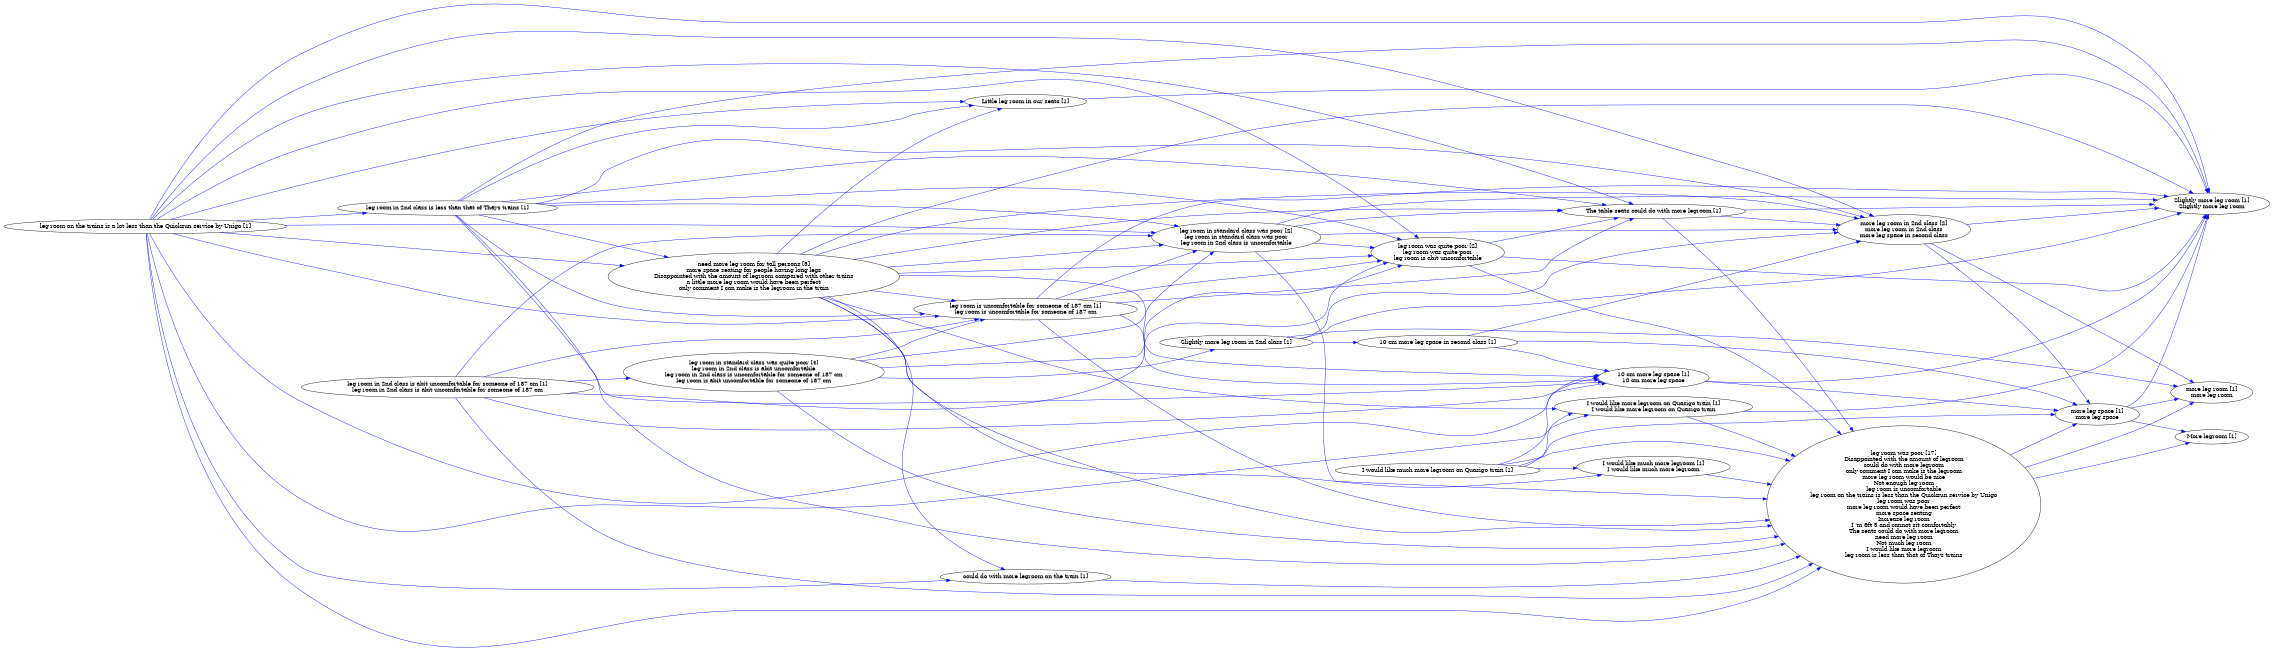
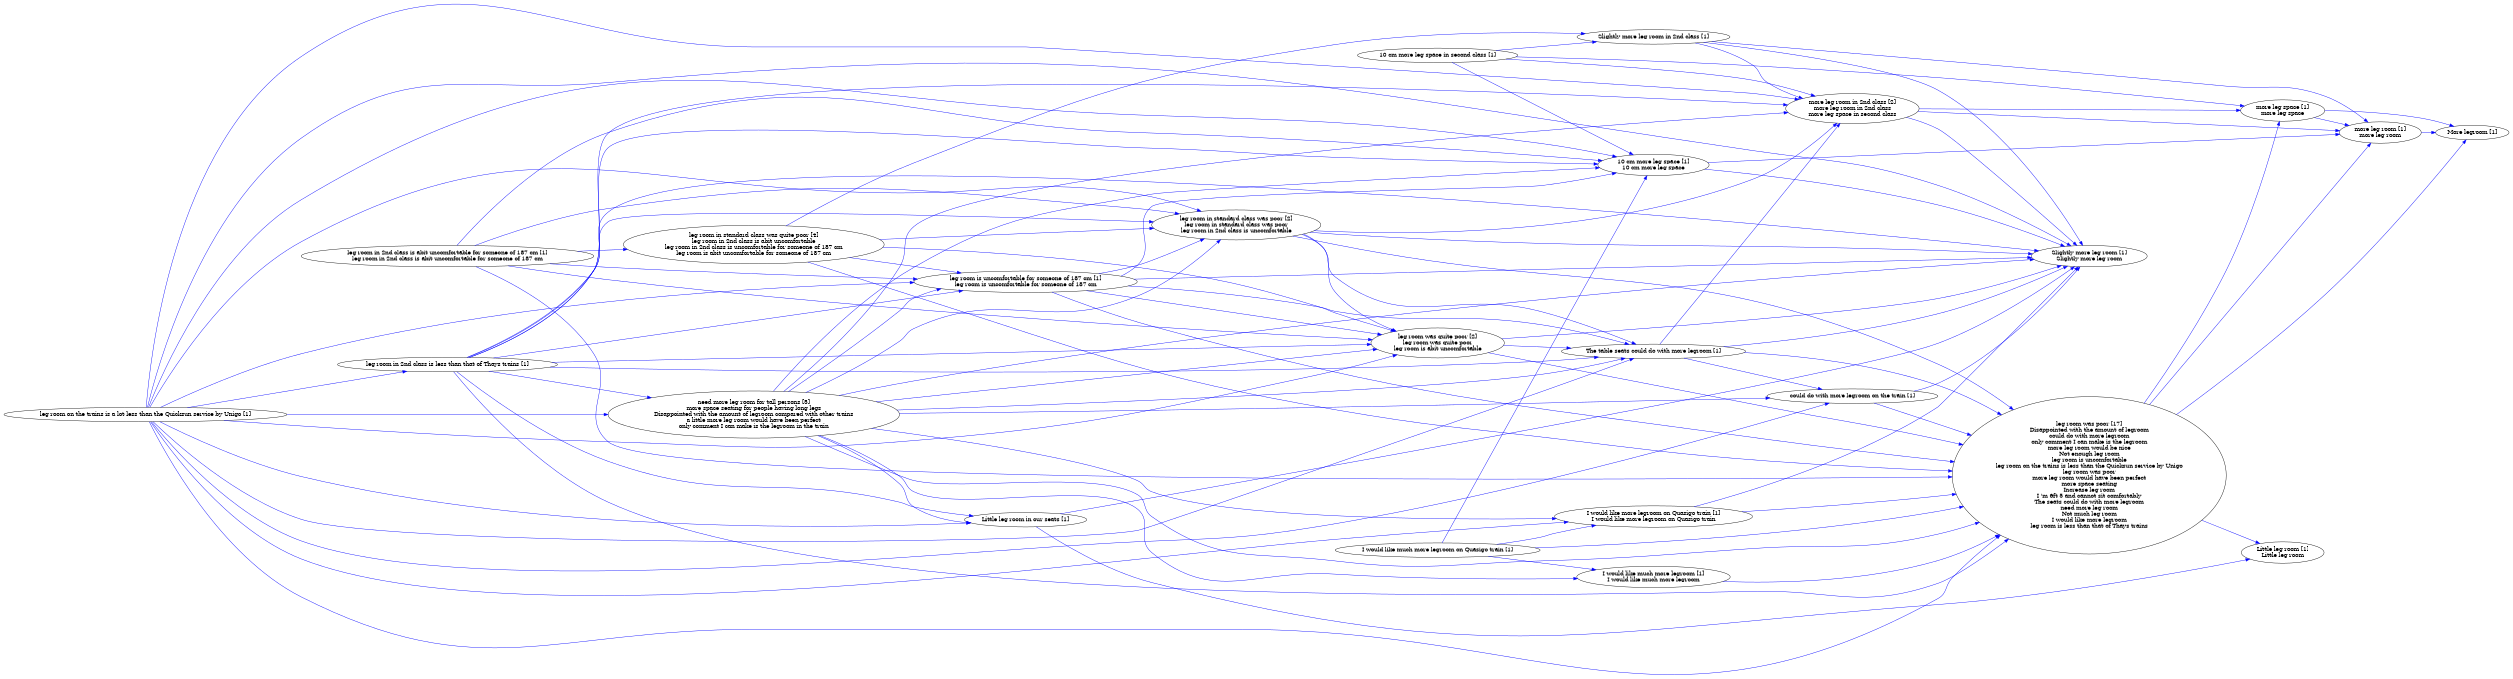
none -> (2426, 133)
(2178, 318) -> (1987, 354)
(1333, 342) -> (1544, 46)
none -> (1751, 373)
(1880, 395) -> (2022, 148)
(1779, 421) -> none
none -> (2283, 553)
